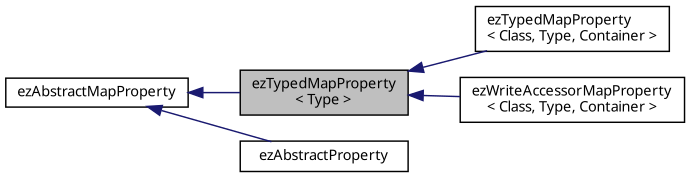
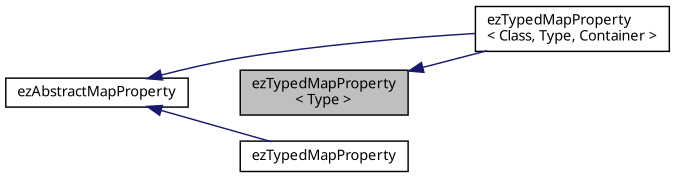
(221, 93) -> (317, 47)
(572, 100) -> none
(324, 156) -> (324, 156)
